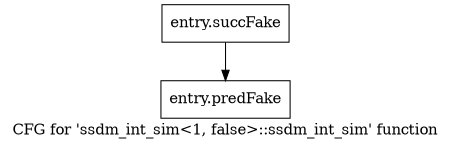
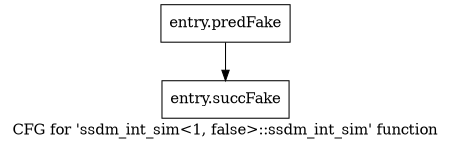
(226, 56) -> (226, 56)
